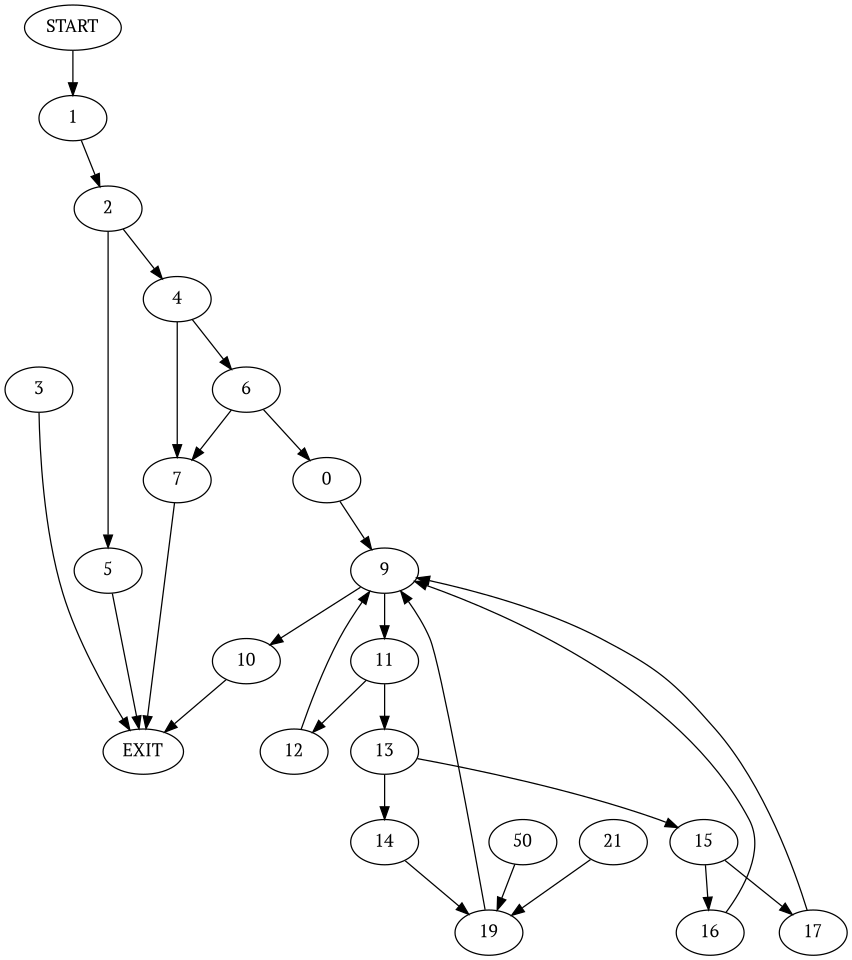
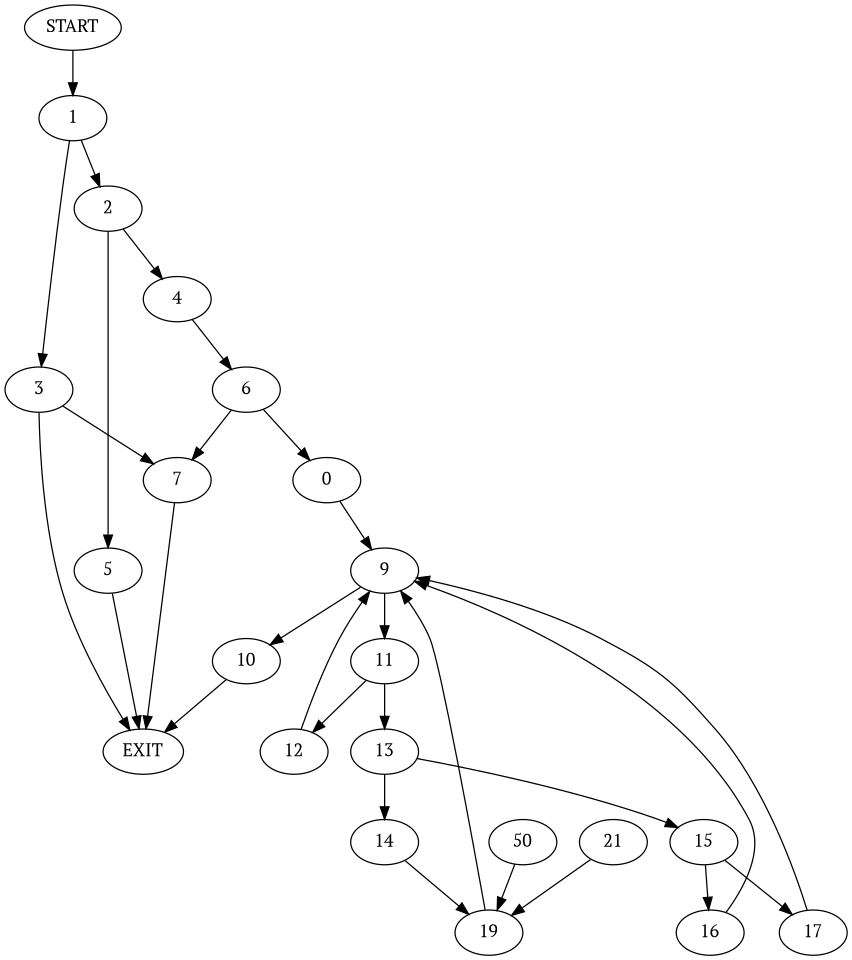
none -> (55, 247)
(177, 383) -> (99, 429)
